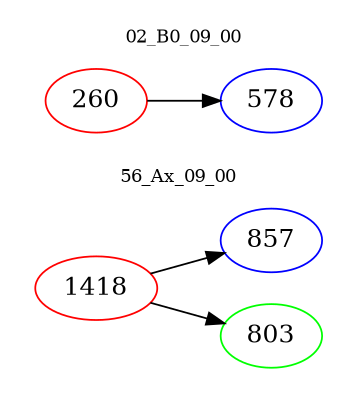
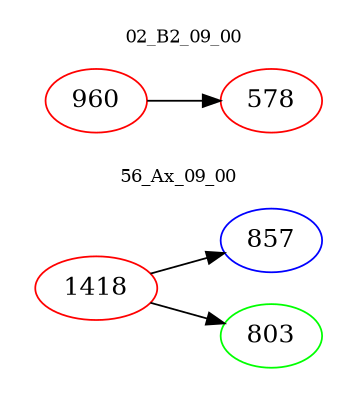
(184, 38) -> (184, 38)
(96, 101) -> (96, 101)
(271, 101) -> (271, 101)
